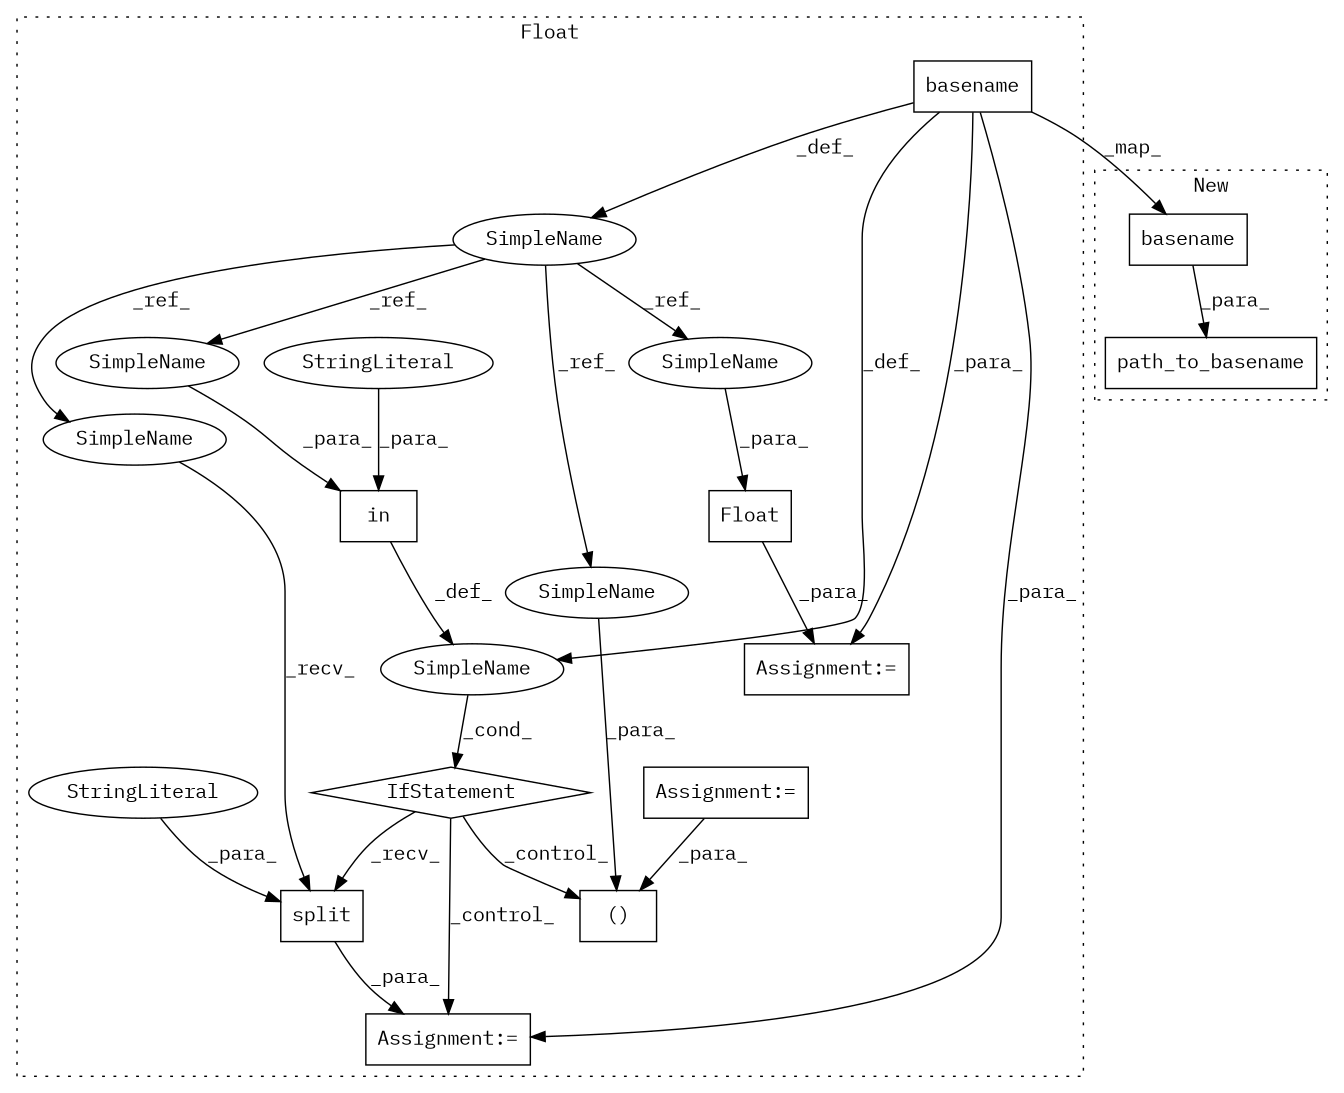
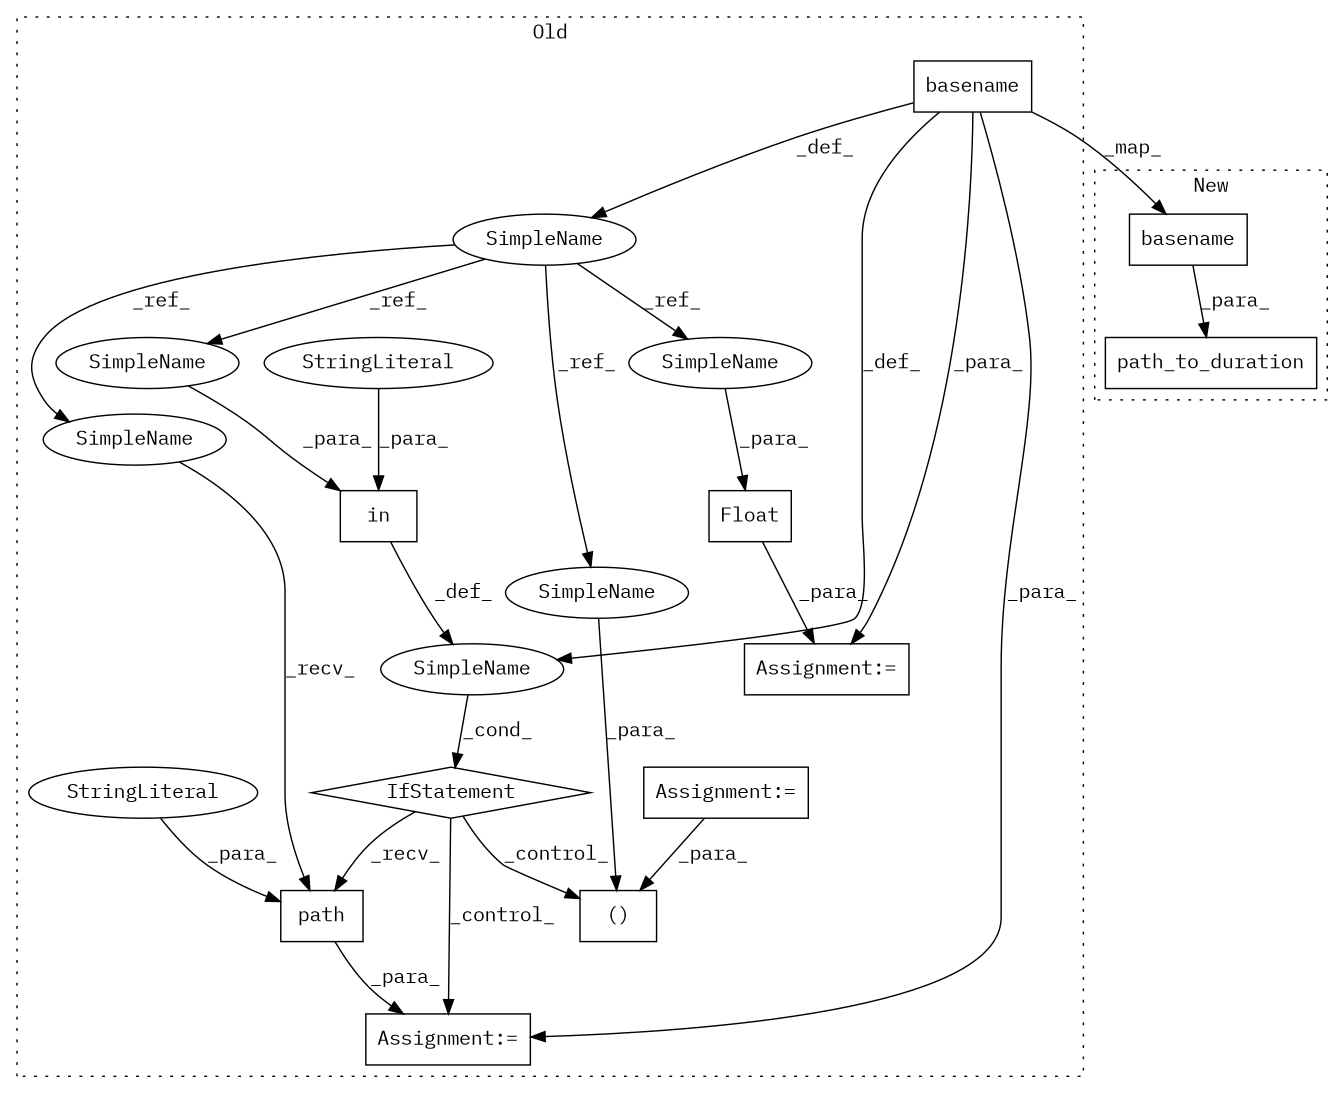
(550, 33) -> (550, 33)
(1211, 363) -> (1211, 363)
(322, 916) -> (322, 916)
